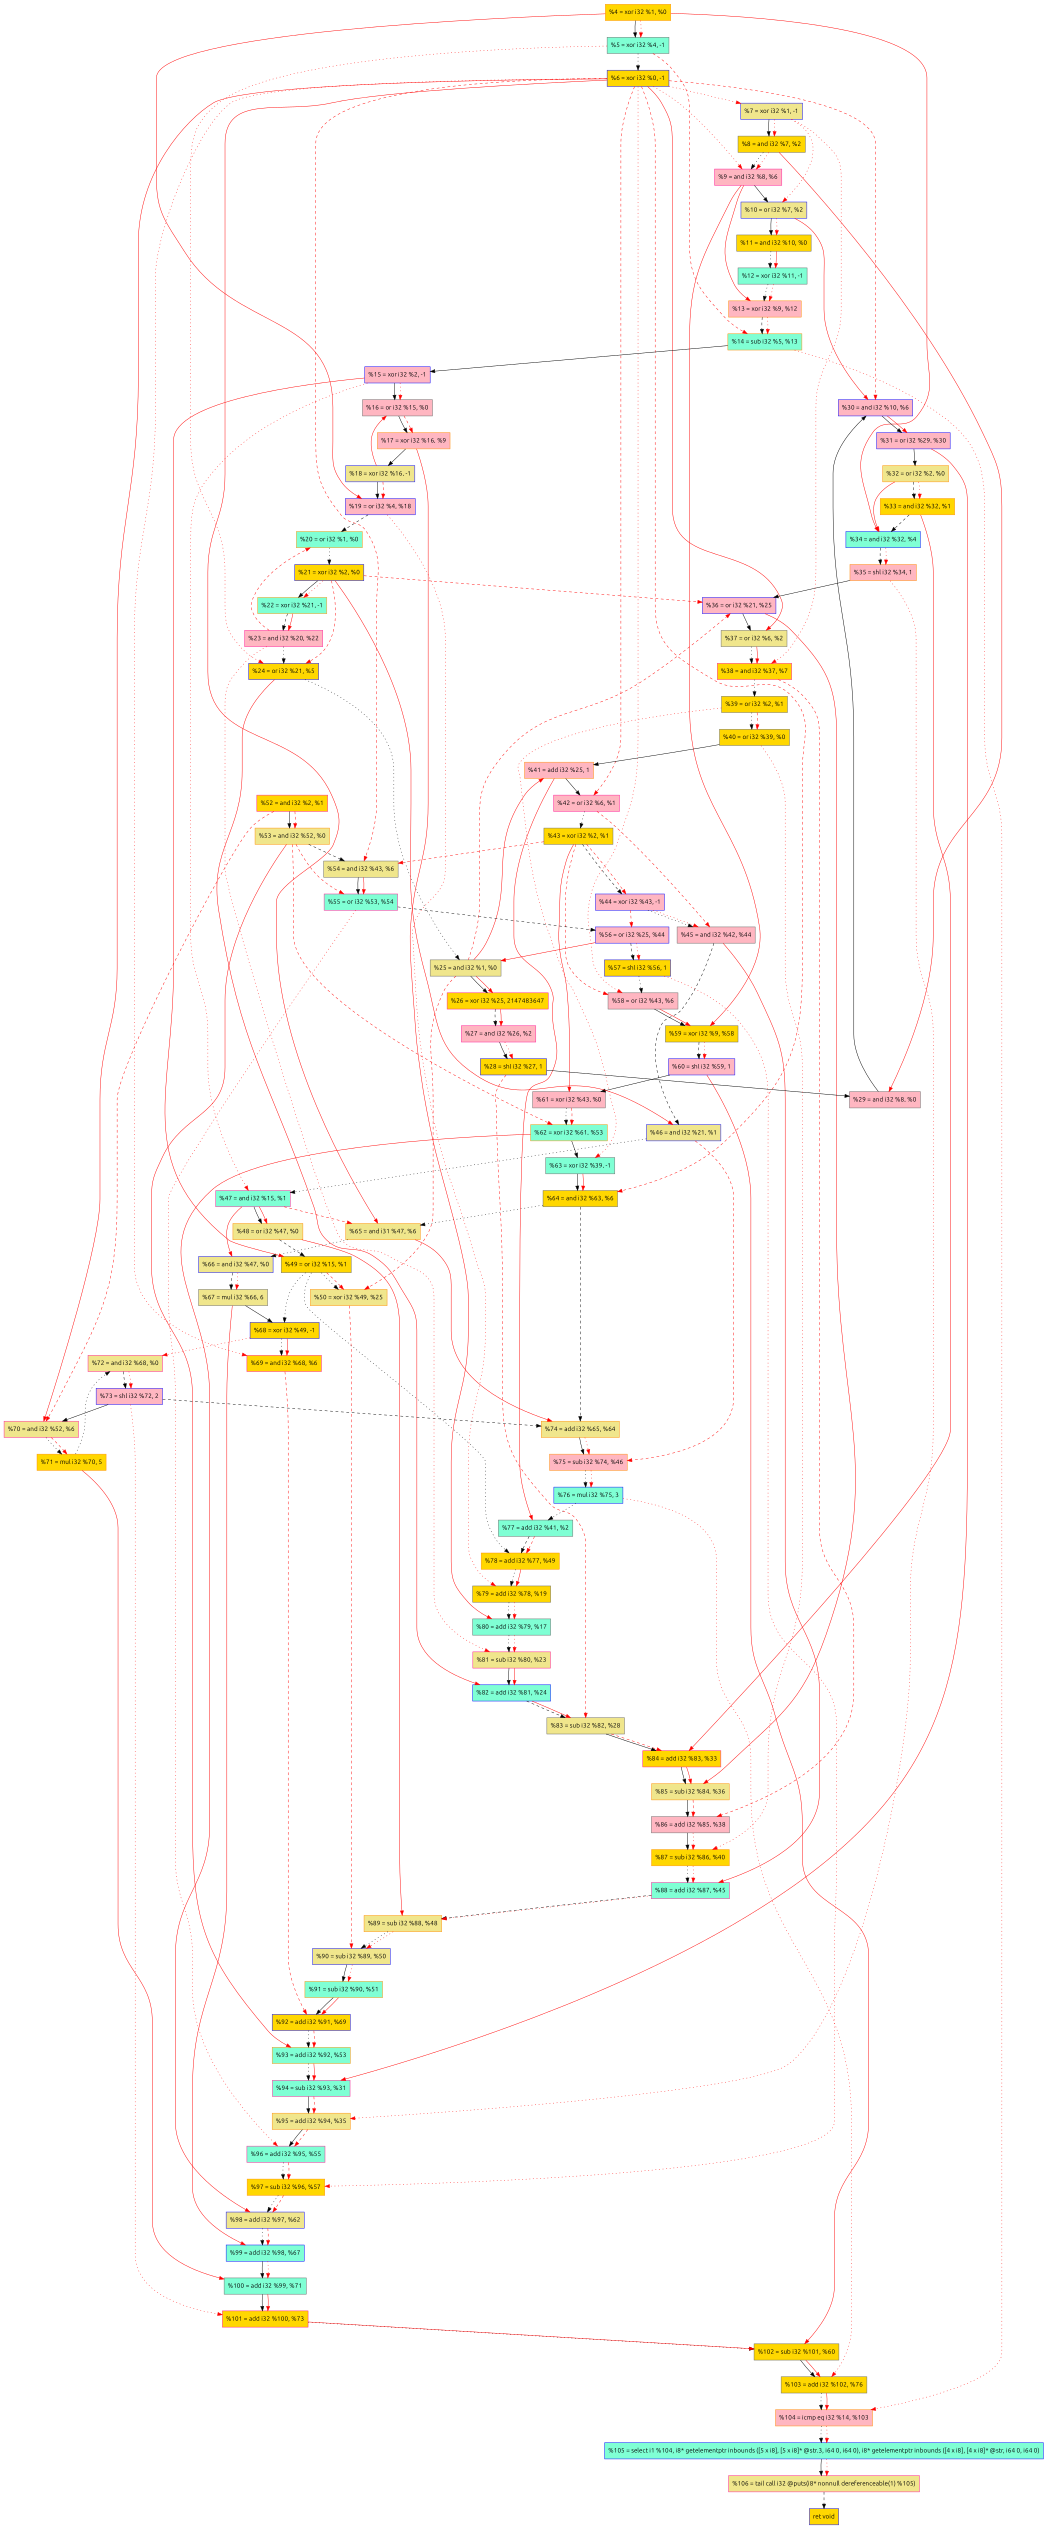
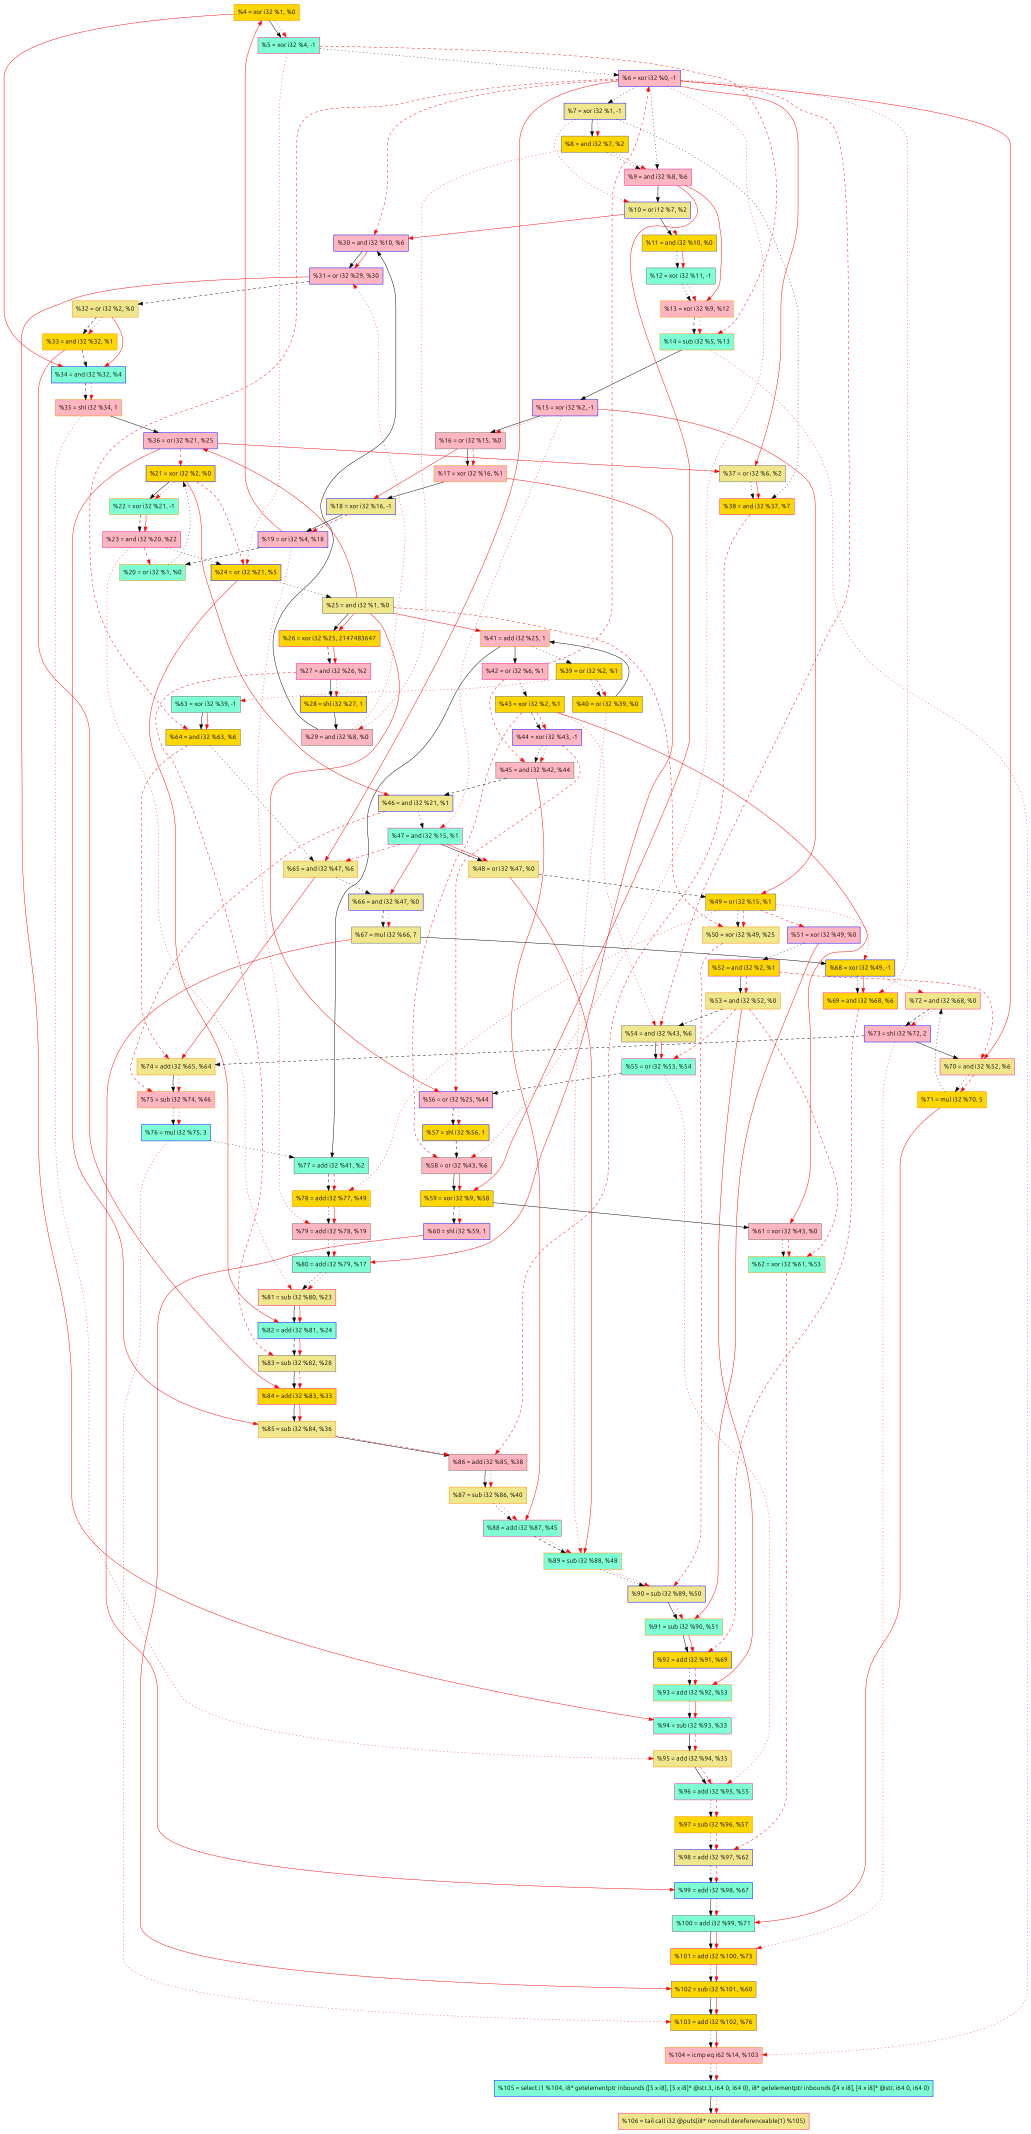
(638, 45) -> (289, 45)
(638, 78) -> (650, 78)
(703, 94) -> (624, 94)
(156, 100) -> (245, 283)
(700, 122) -> (654, 125)
(774, 210) -> (658, 210)
(819, 383) -> (782, 259)
(371, 441) -> (418, 473)
(414, 441) -> (470, 474)
(621, 441) -> (612, 391)
(914, 455) -> (226, 292)
none -> (402, 511)
(531, 589) -> (181, 455)
(1002, 597) -> (421, 401)
(746, 620) -> (454, 457)
(754, 688) -> (550, 654)
(522, 737) -> (304, 504)
(473, 852) -> (604, 861)
none -> (824, 935)
(550, 951) -> (270, 845)
(640, 982) -> (456, 1147)
(638, 1083) -> (619, 1215)
(523, 1130) -> (361, 878)
(574, 1147) -> none
(383, 1232) -> (320, 869)
(290, 1293) -> (836, 914)
(233, 1298) -> (386, 935)
(802, 1307) -> (575, 1130)
(580, 1312) -> (141, 894)
(420, 1402) -> (507, 1016)
(503, 1408) -> (238, 956)
(210, 1548) -> (787, 1571)
(512, 1594) -> (331, 1232)
(837, 1771) -> none
(690, 1858) -> (488, 1495)
(403, 1924) -> (583, 1561)
(311, 2088) -> (692, 1726)
(824, 2418) -> (714, 2055)
(824, 2517) -> none
